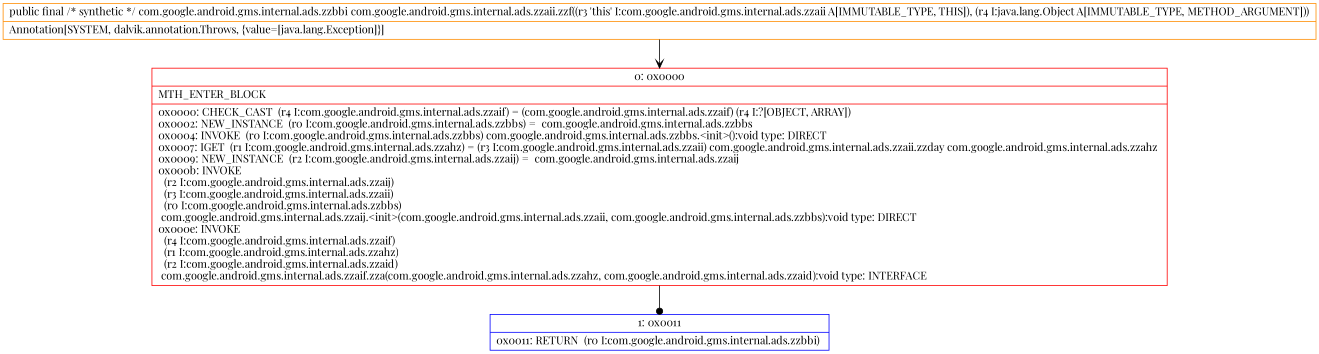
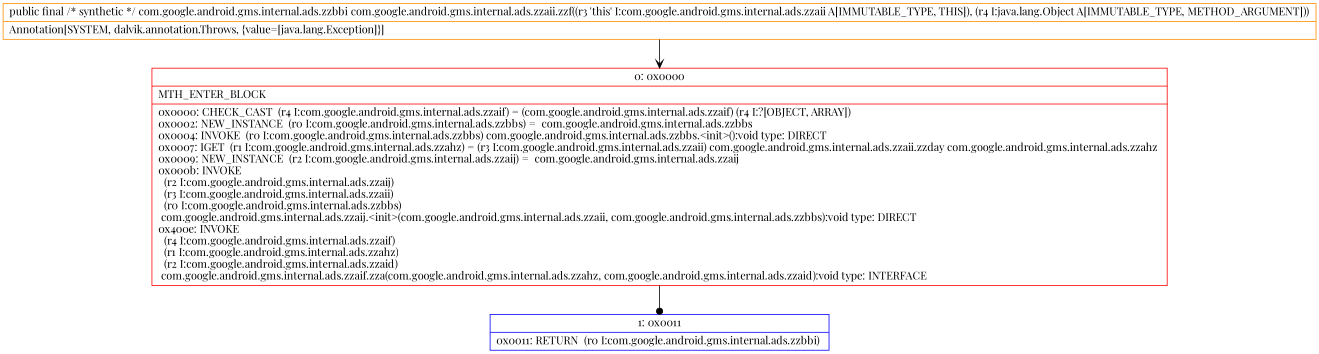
(202, 229) -> (202, 229)
